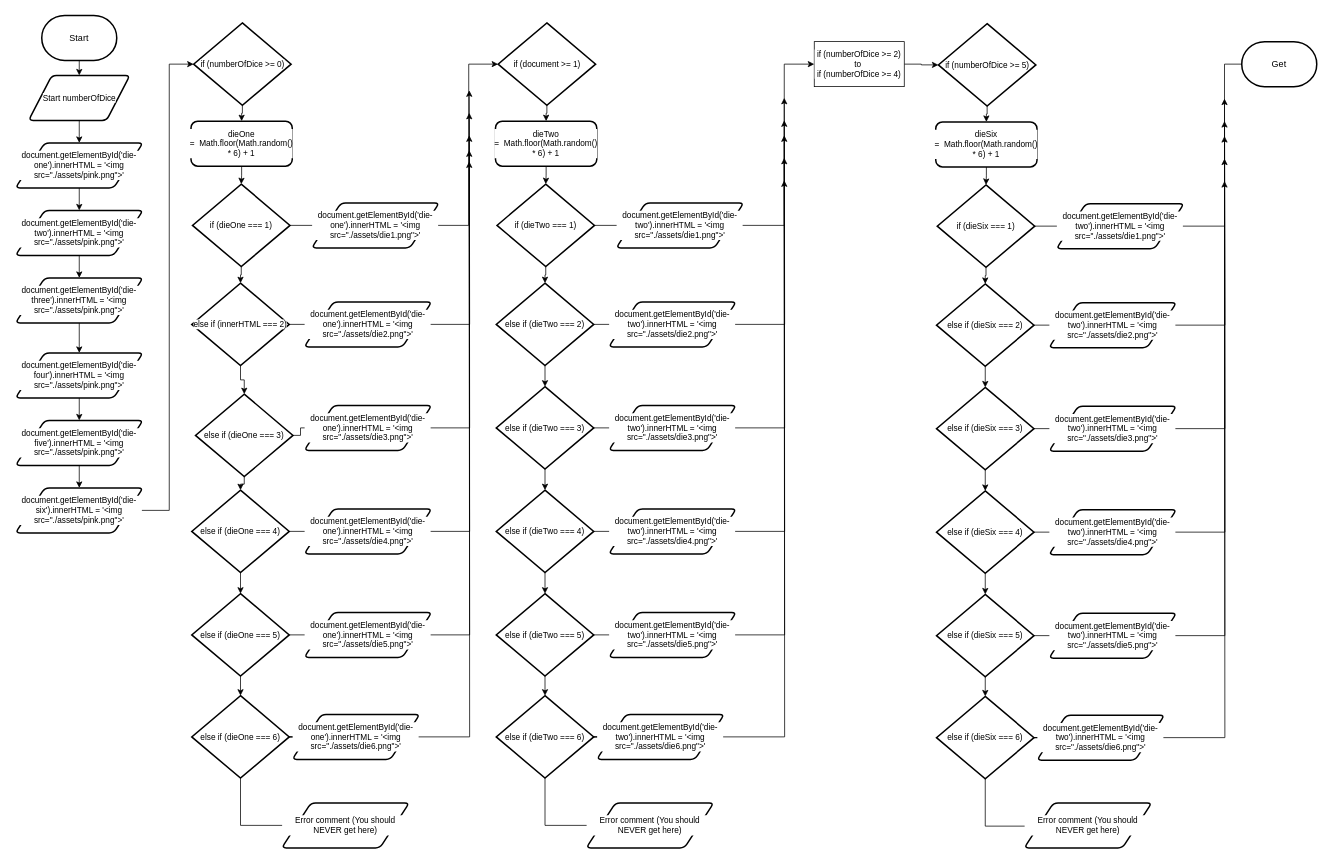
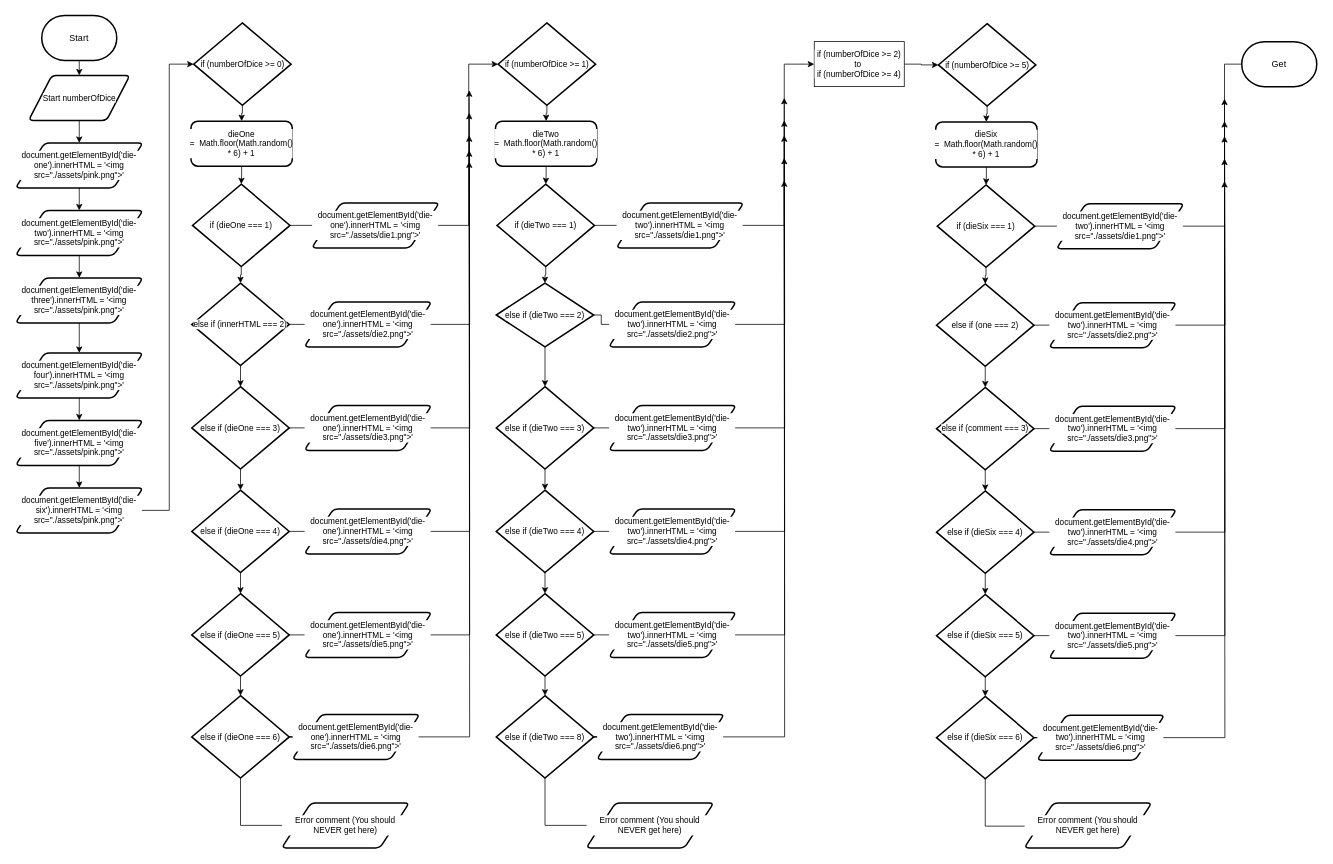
(547, 64) -> (547, 64)
(545, 324) -> (545, 315)
(985, 325) -> (985, 325)
(985, 429) -> (985, 429)
(244, 435) -> (240, 428)
(545, 737) -> (545, 737)
